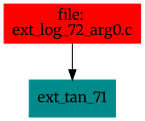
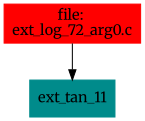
(72, 99) -> (72, 99)
